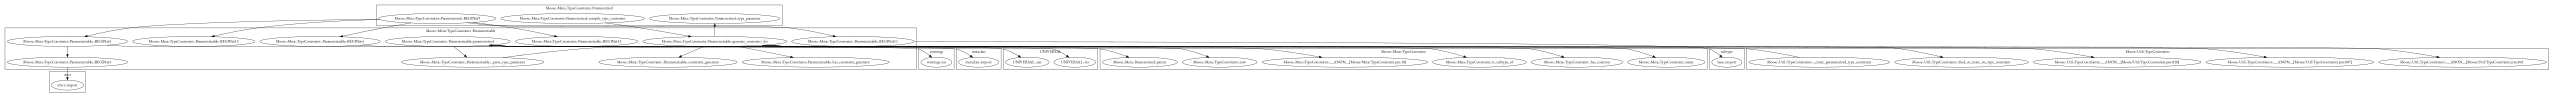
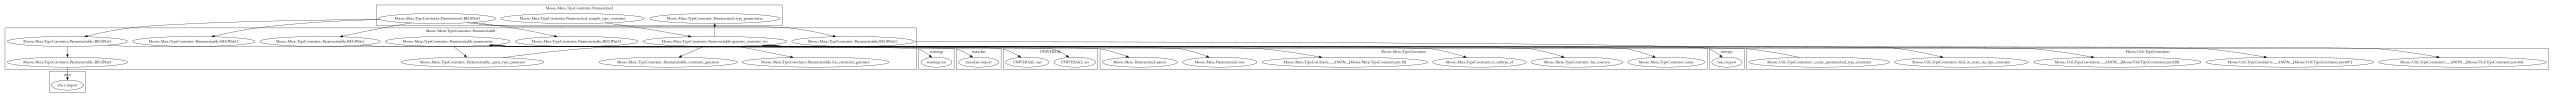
(715, 19) -> (715, 19)
(448, 41) -> (448, 41)
(1220, 62) -> (1220, 62)
